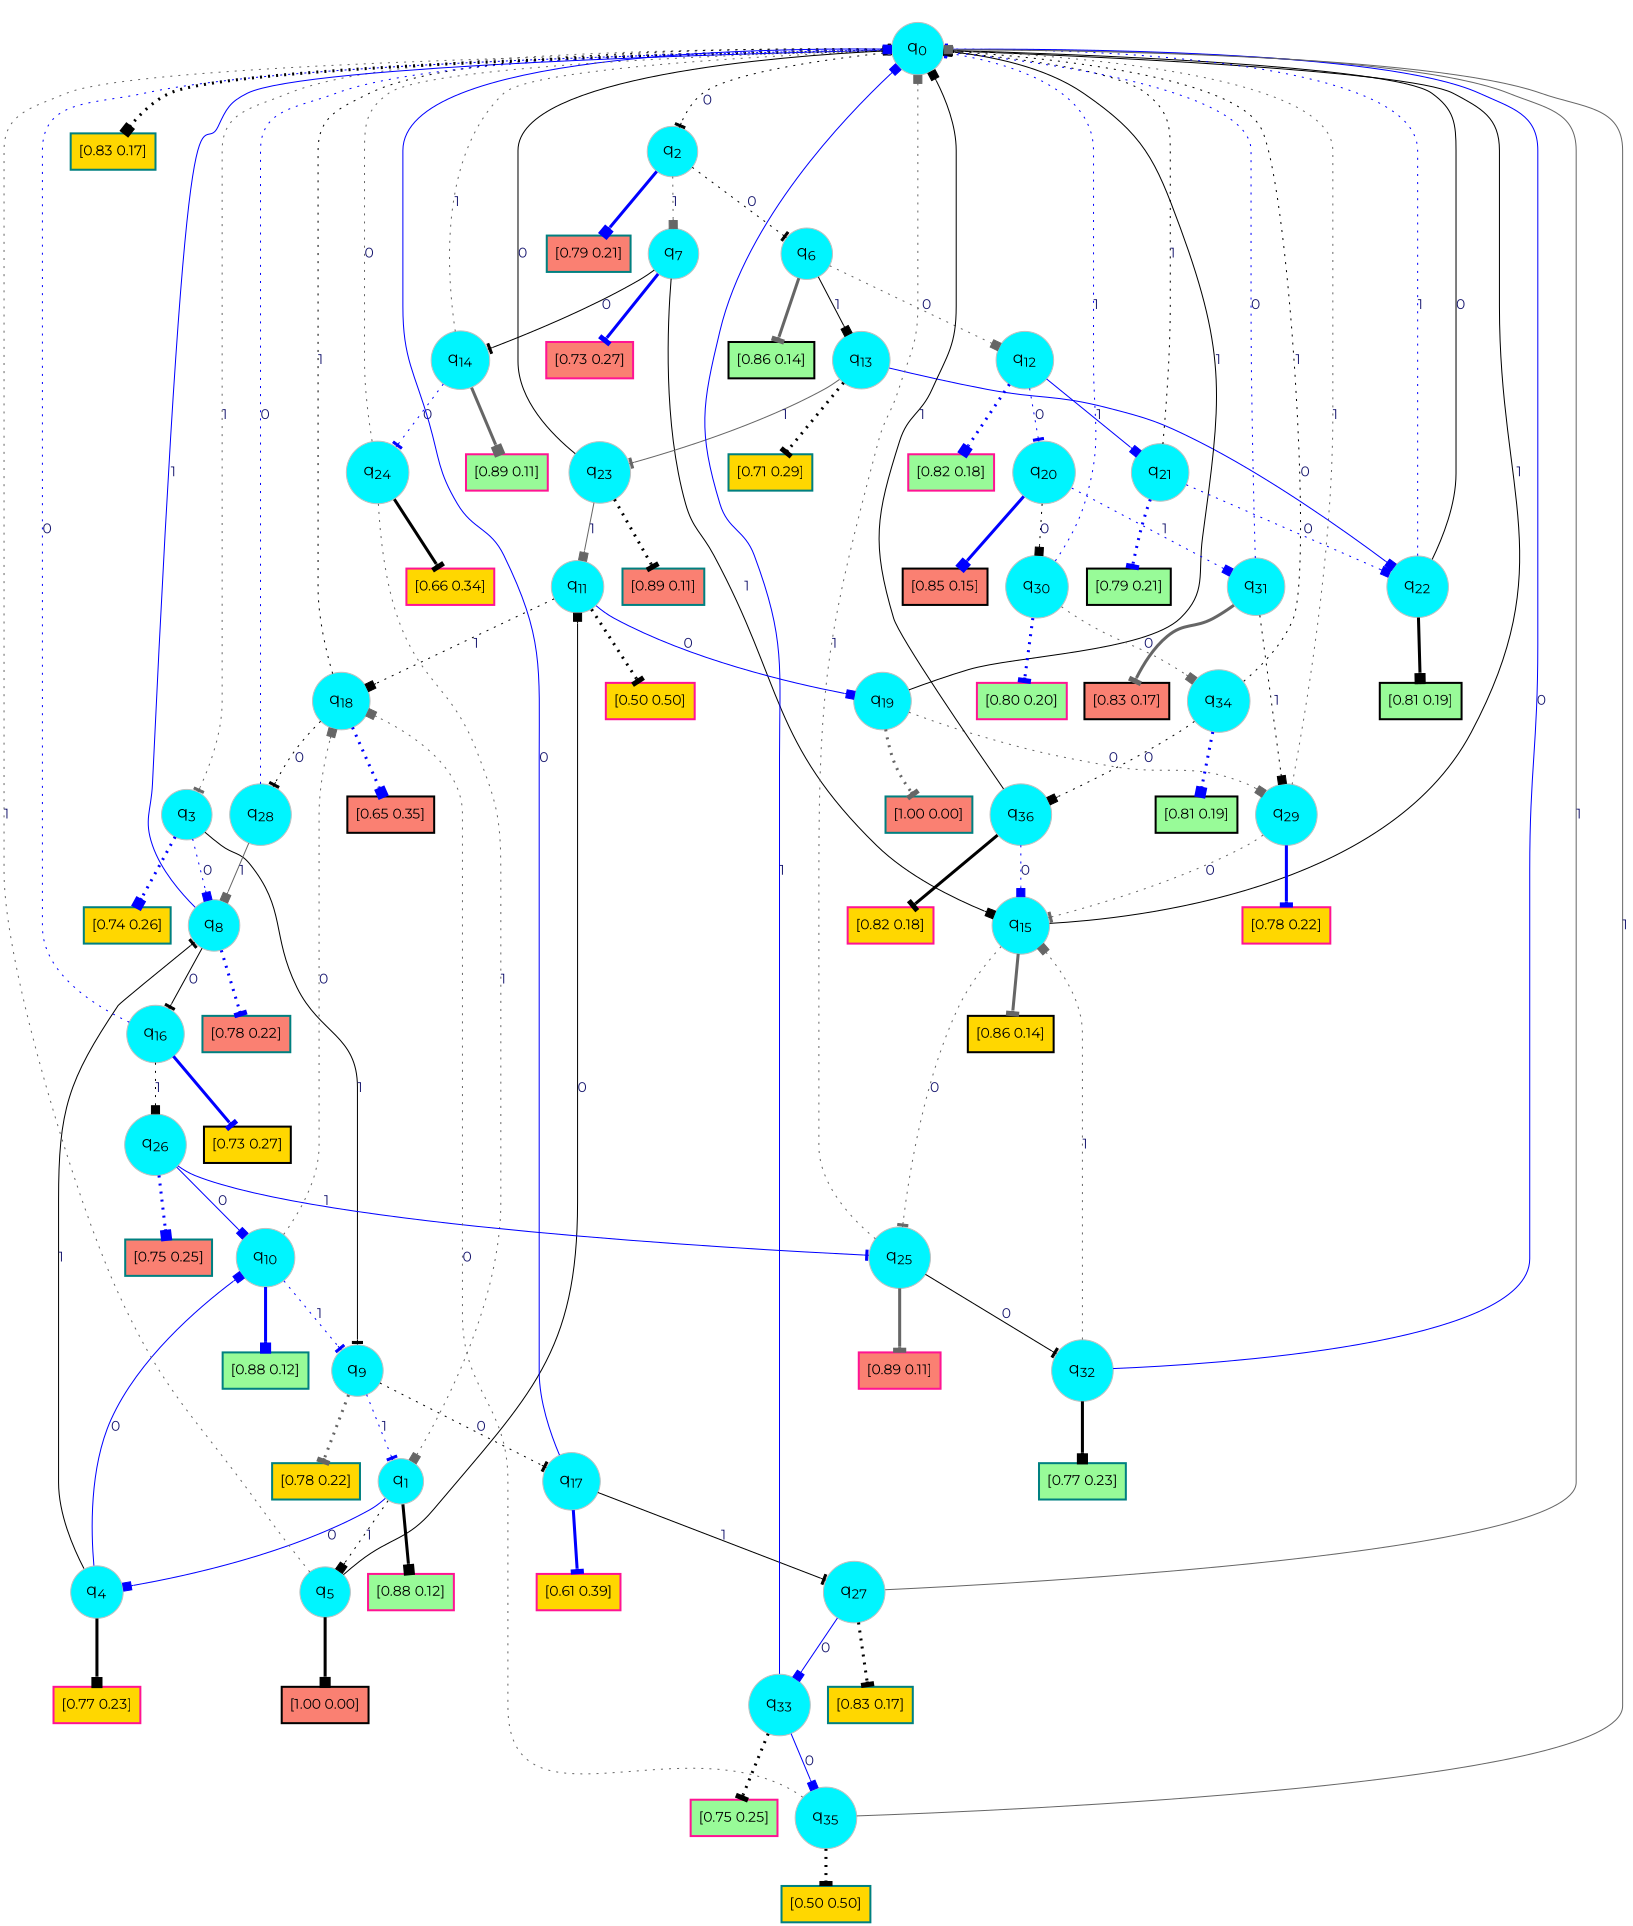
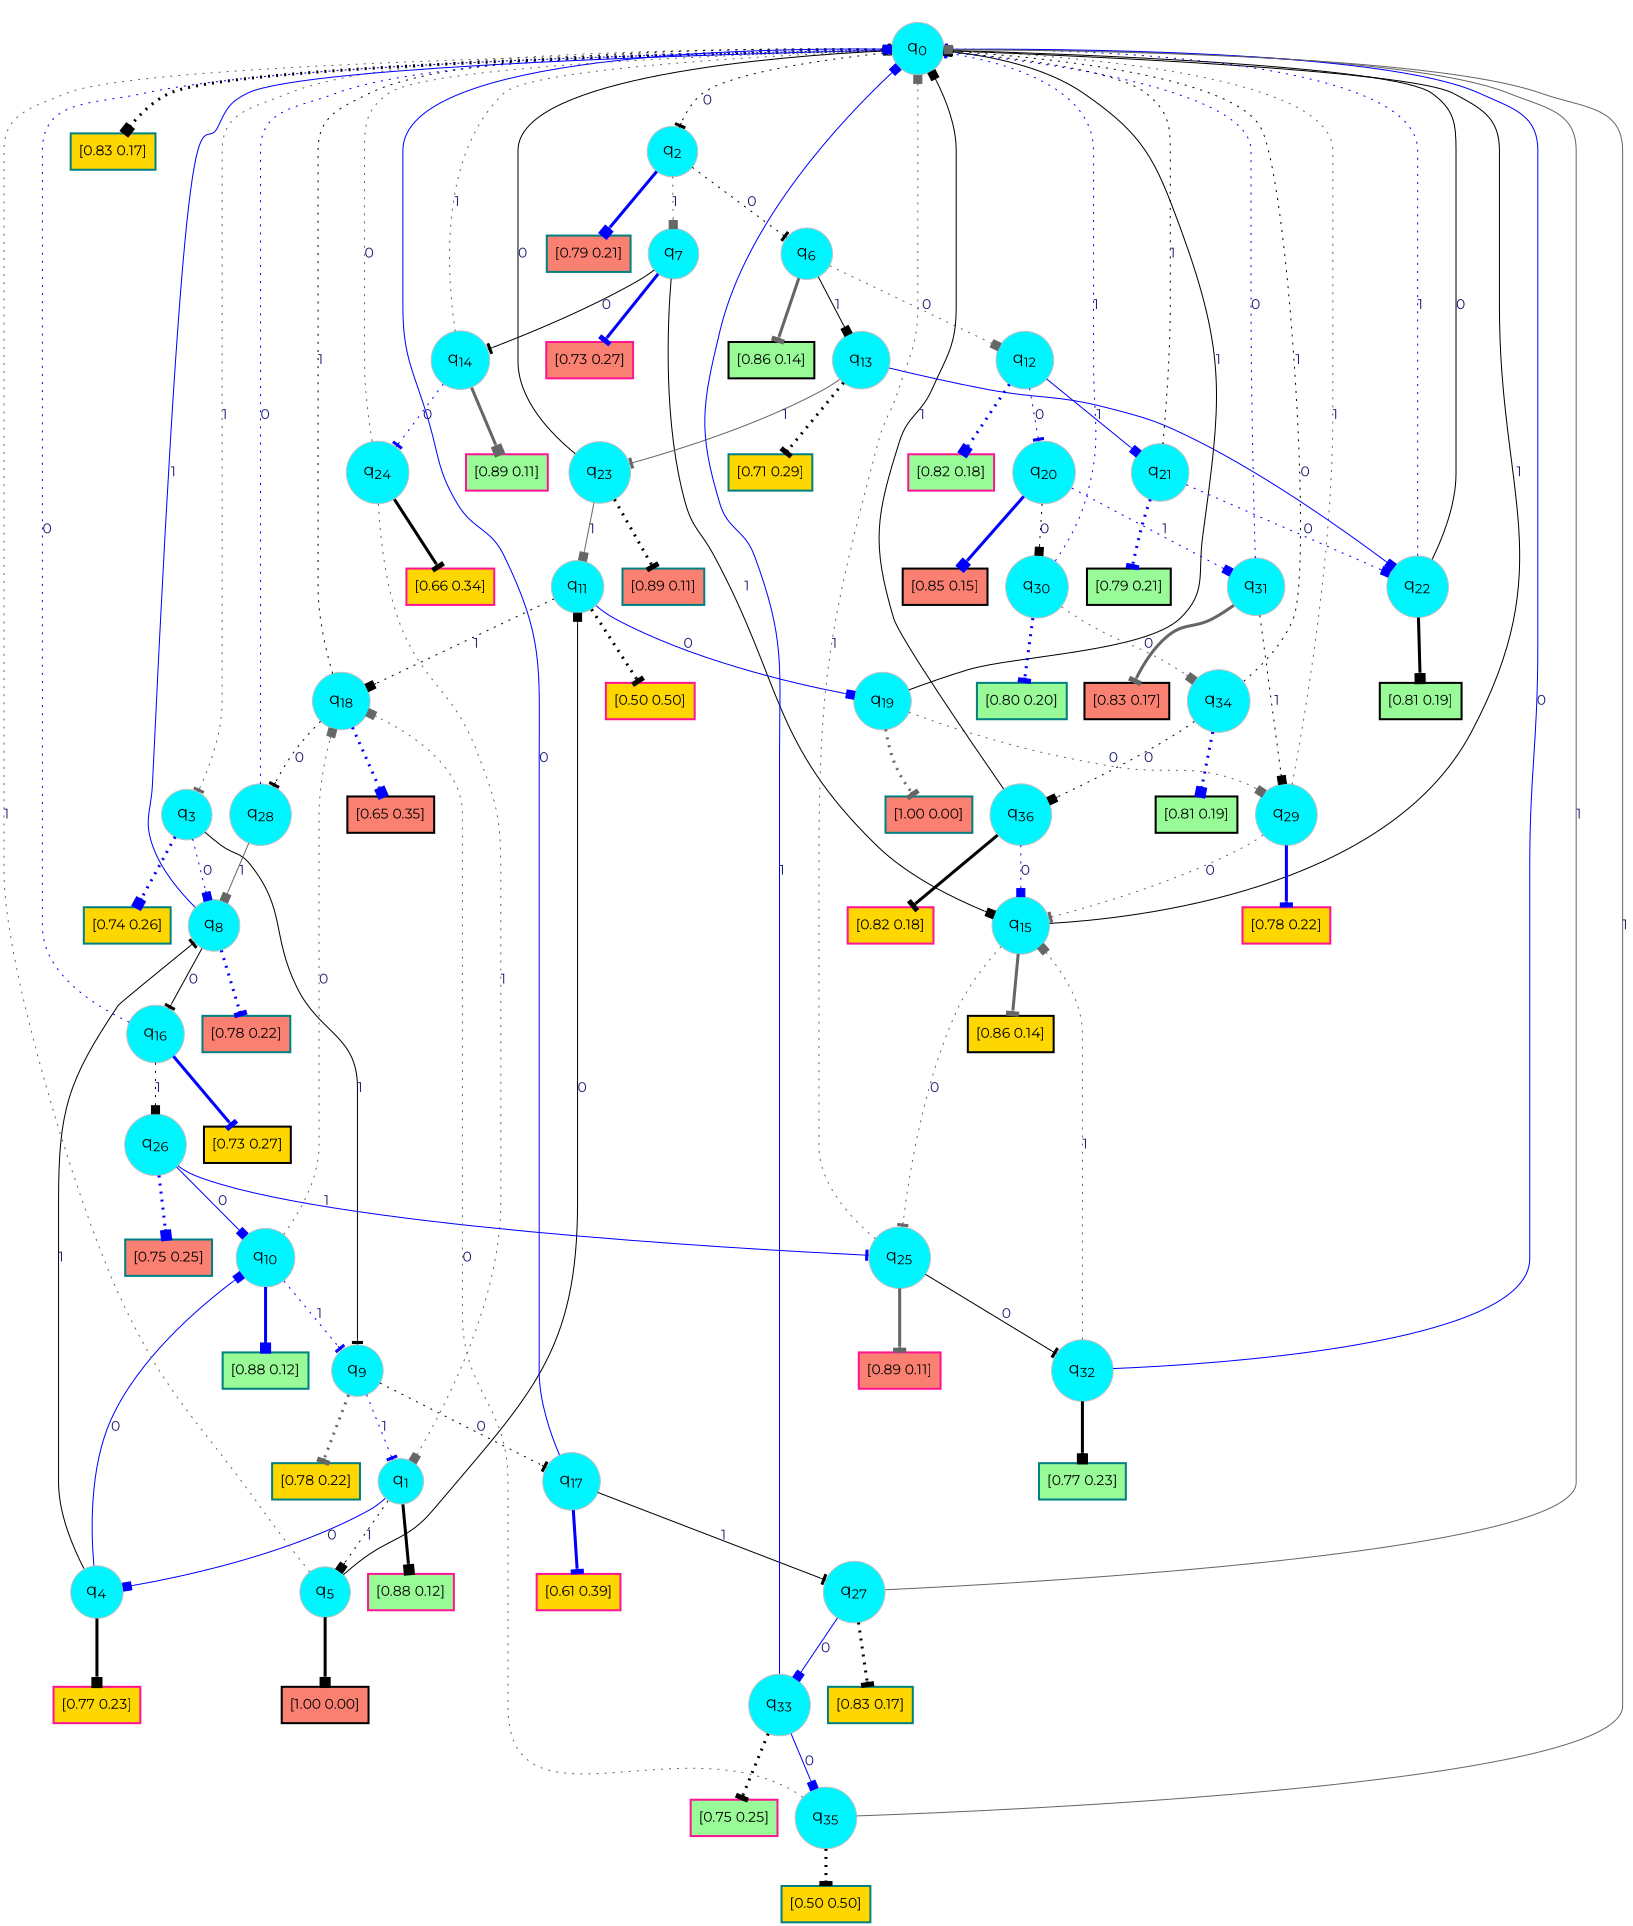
(1022, 701) -> (1022, 701)
